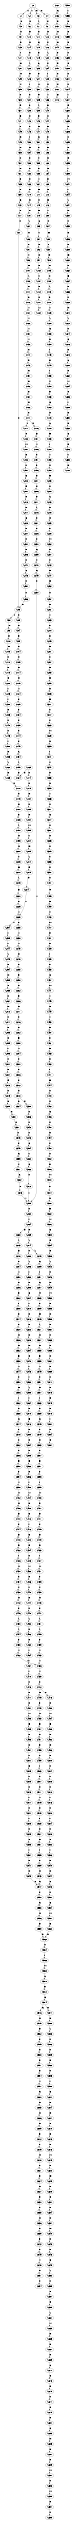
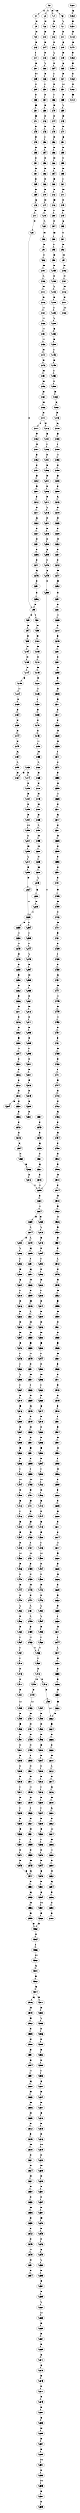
(15, 1122) -> none
none -> (57, 1448)
(50, 1713) -> (49, 1710)
